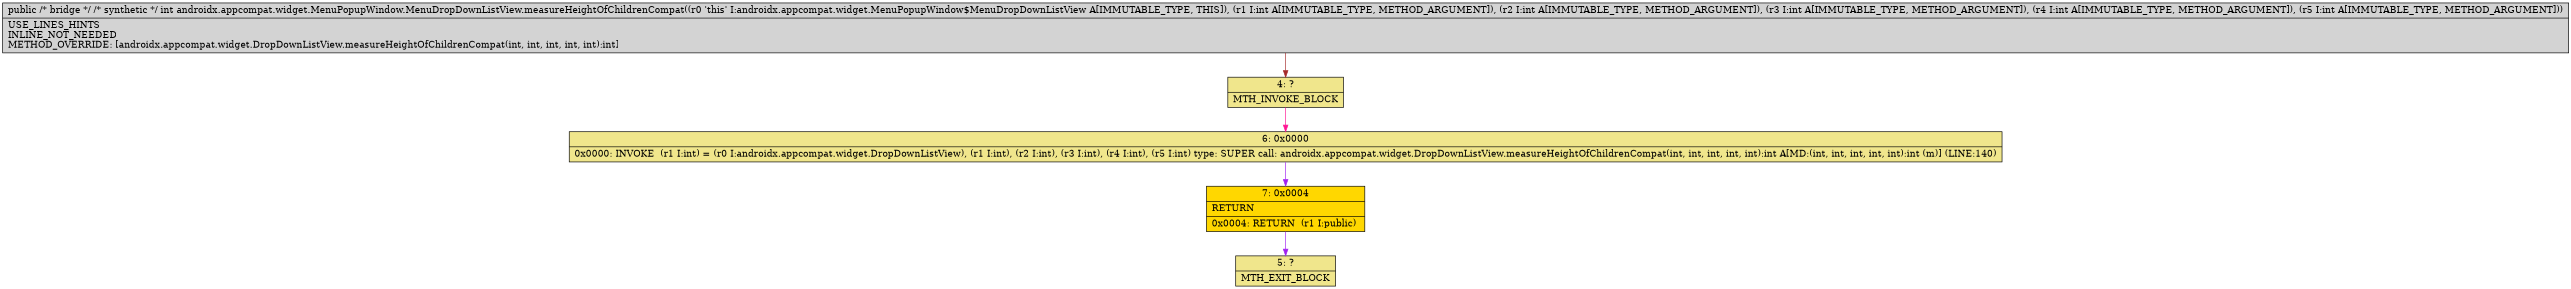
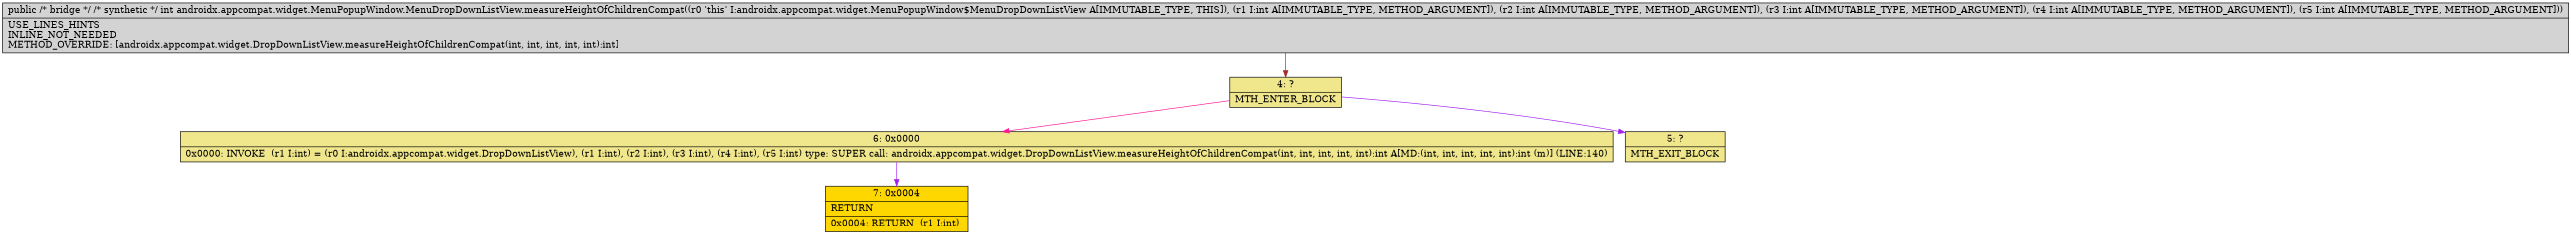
(1286, 100) -> (1286, 100)
(1286, 224) -> (897, 224)
(1286, 240) -> (1480, 111)
